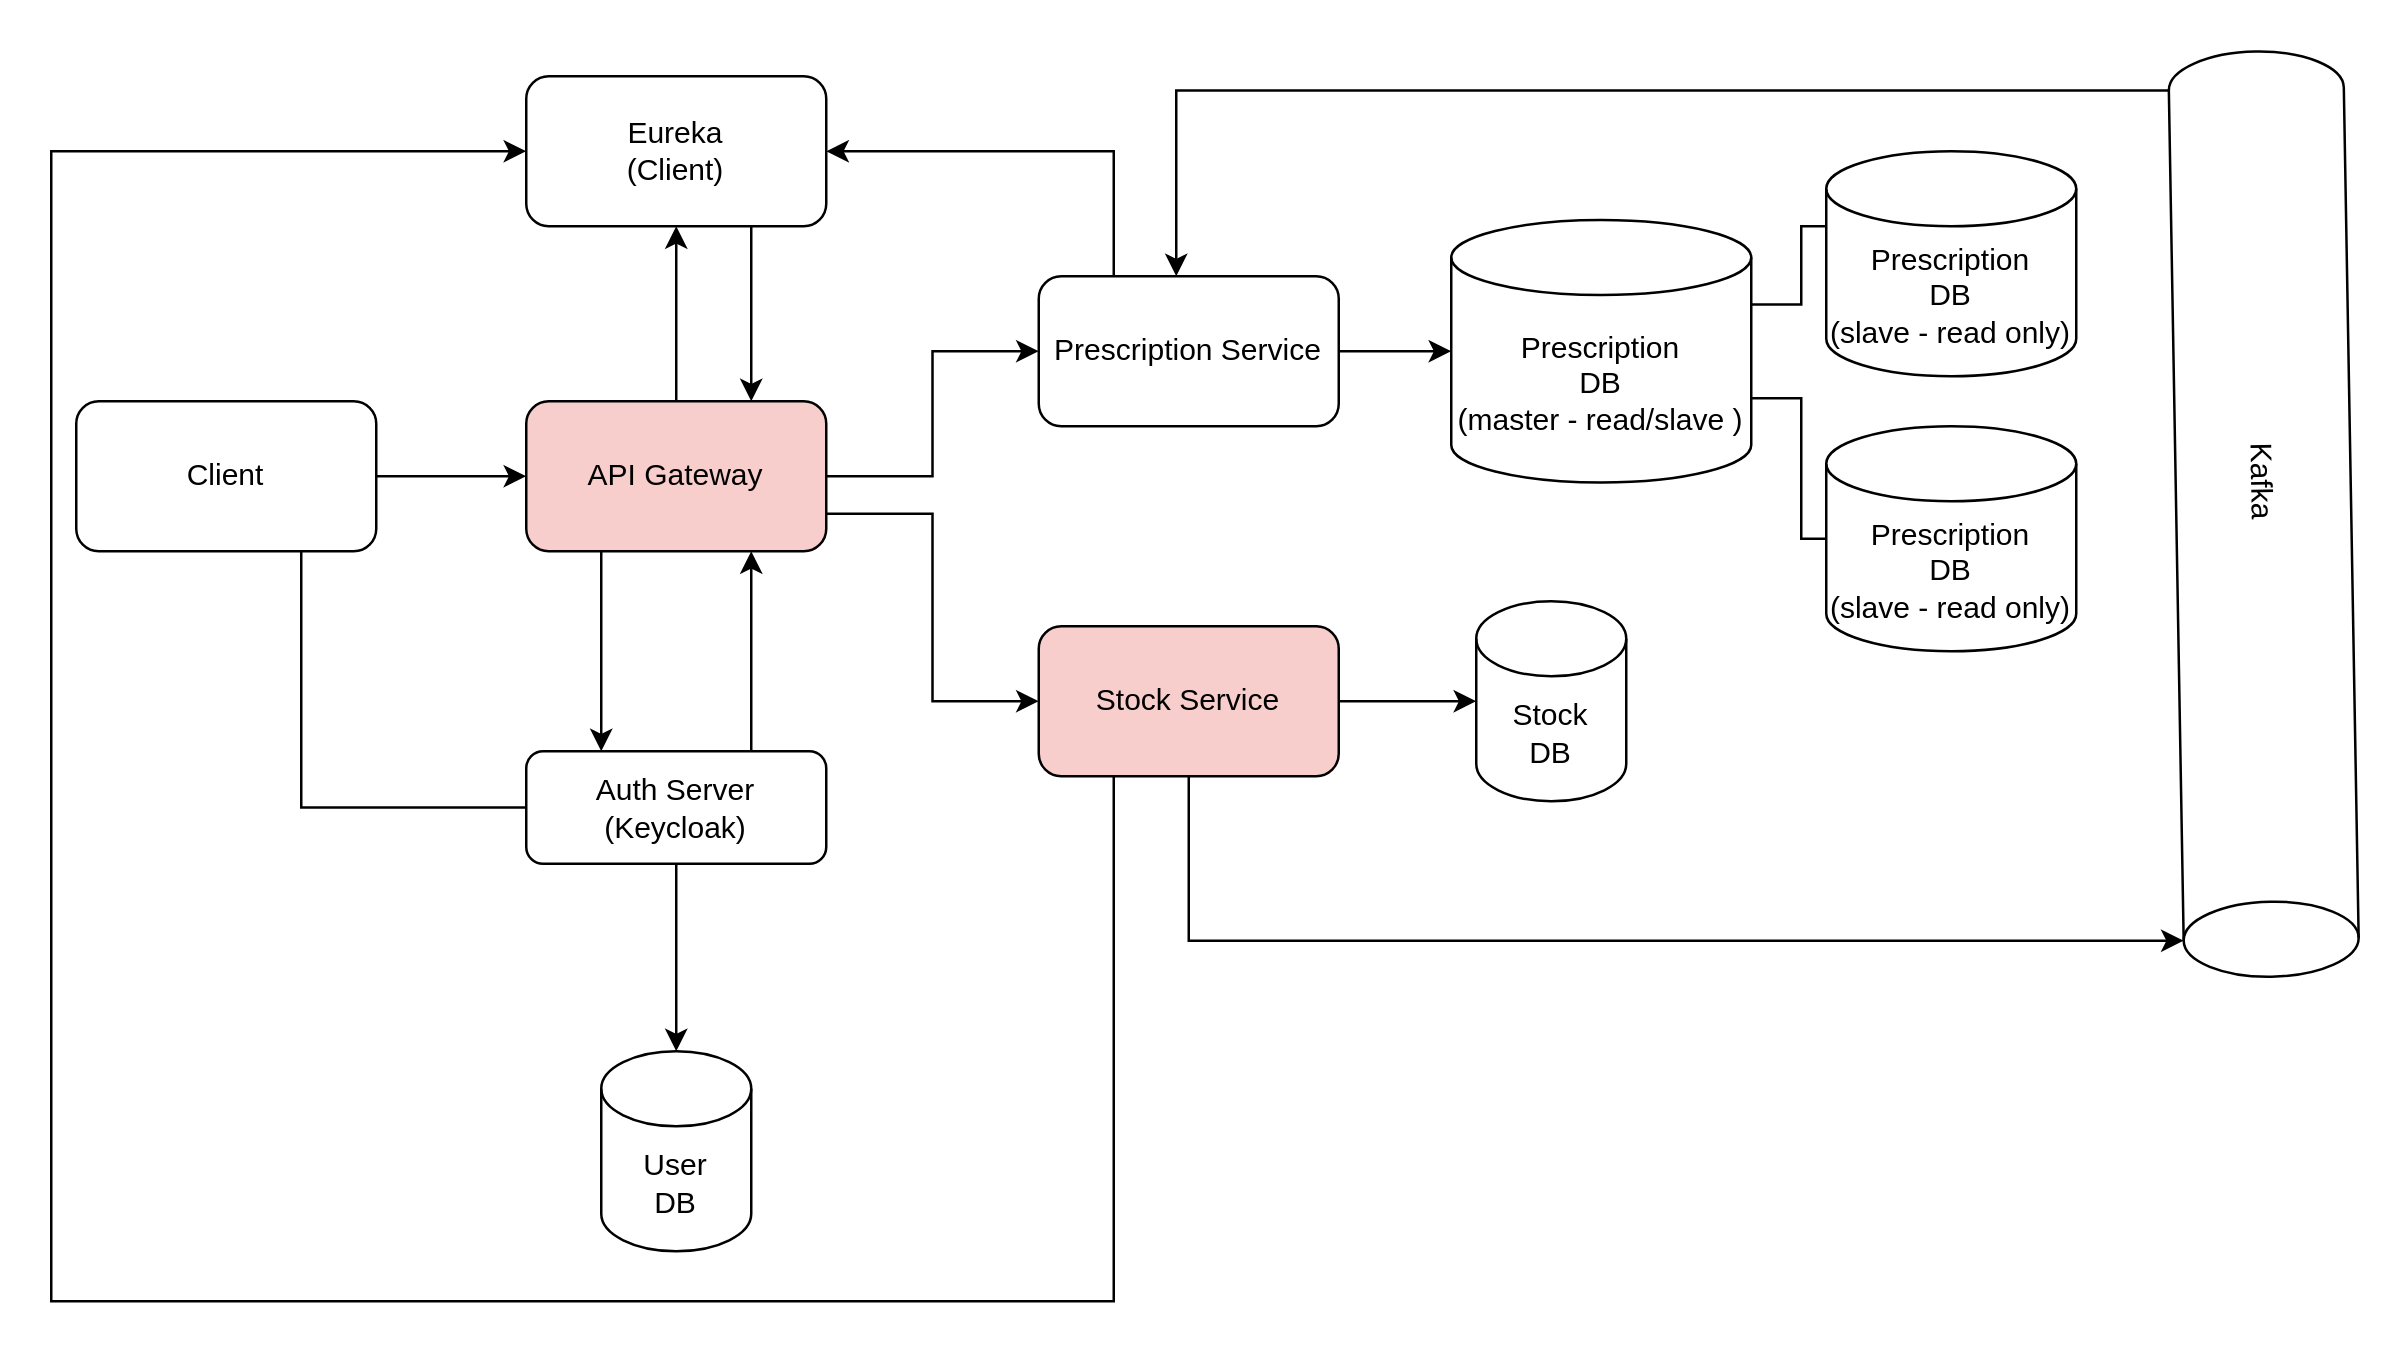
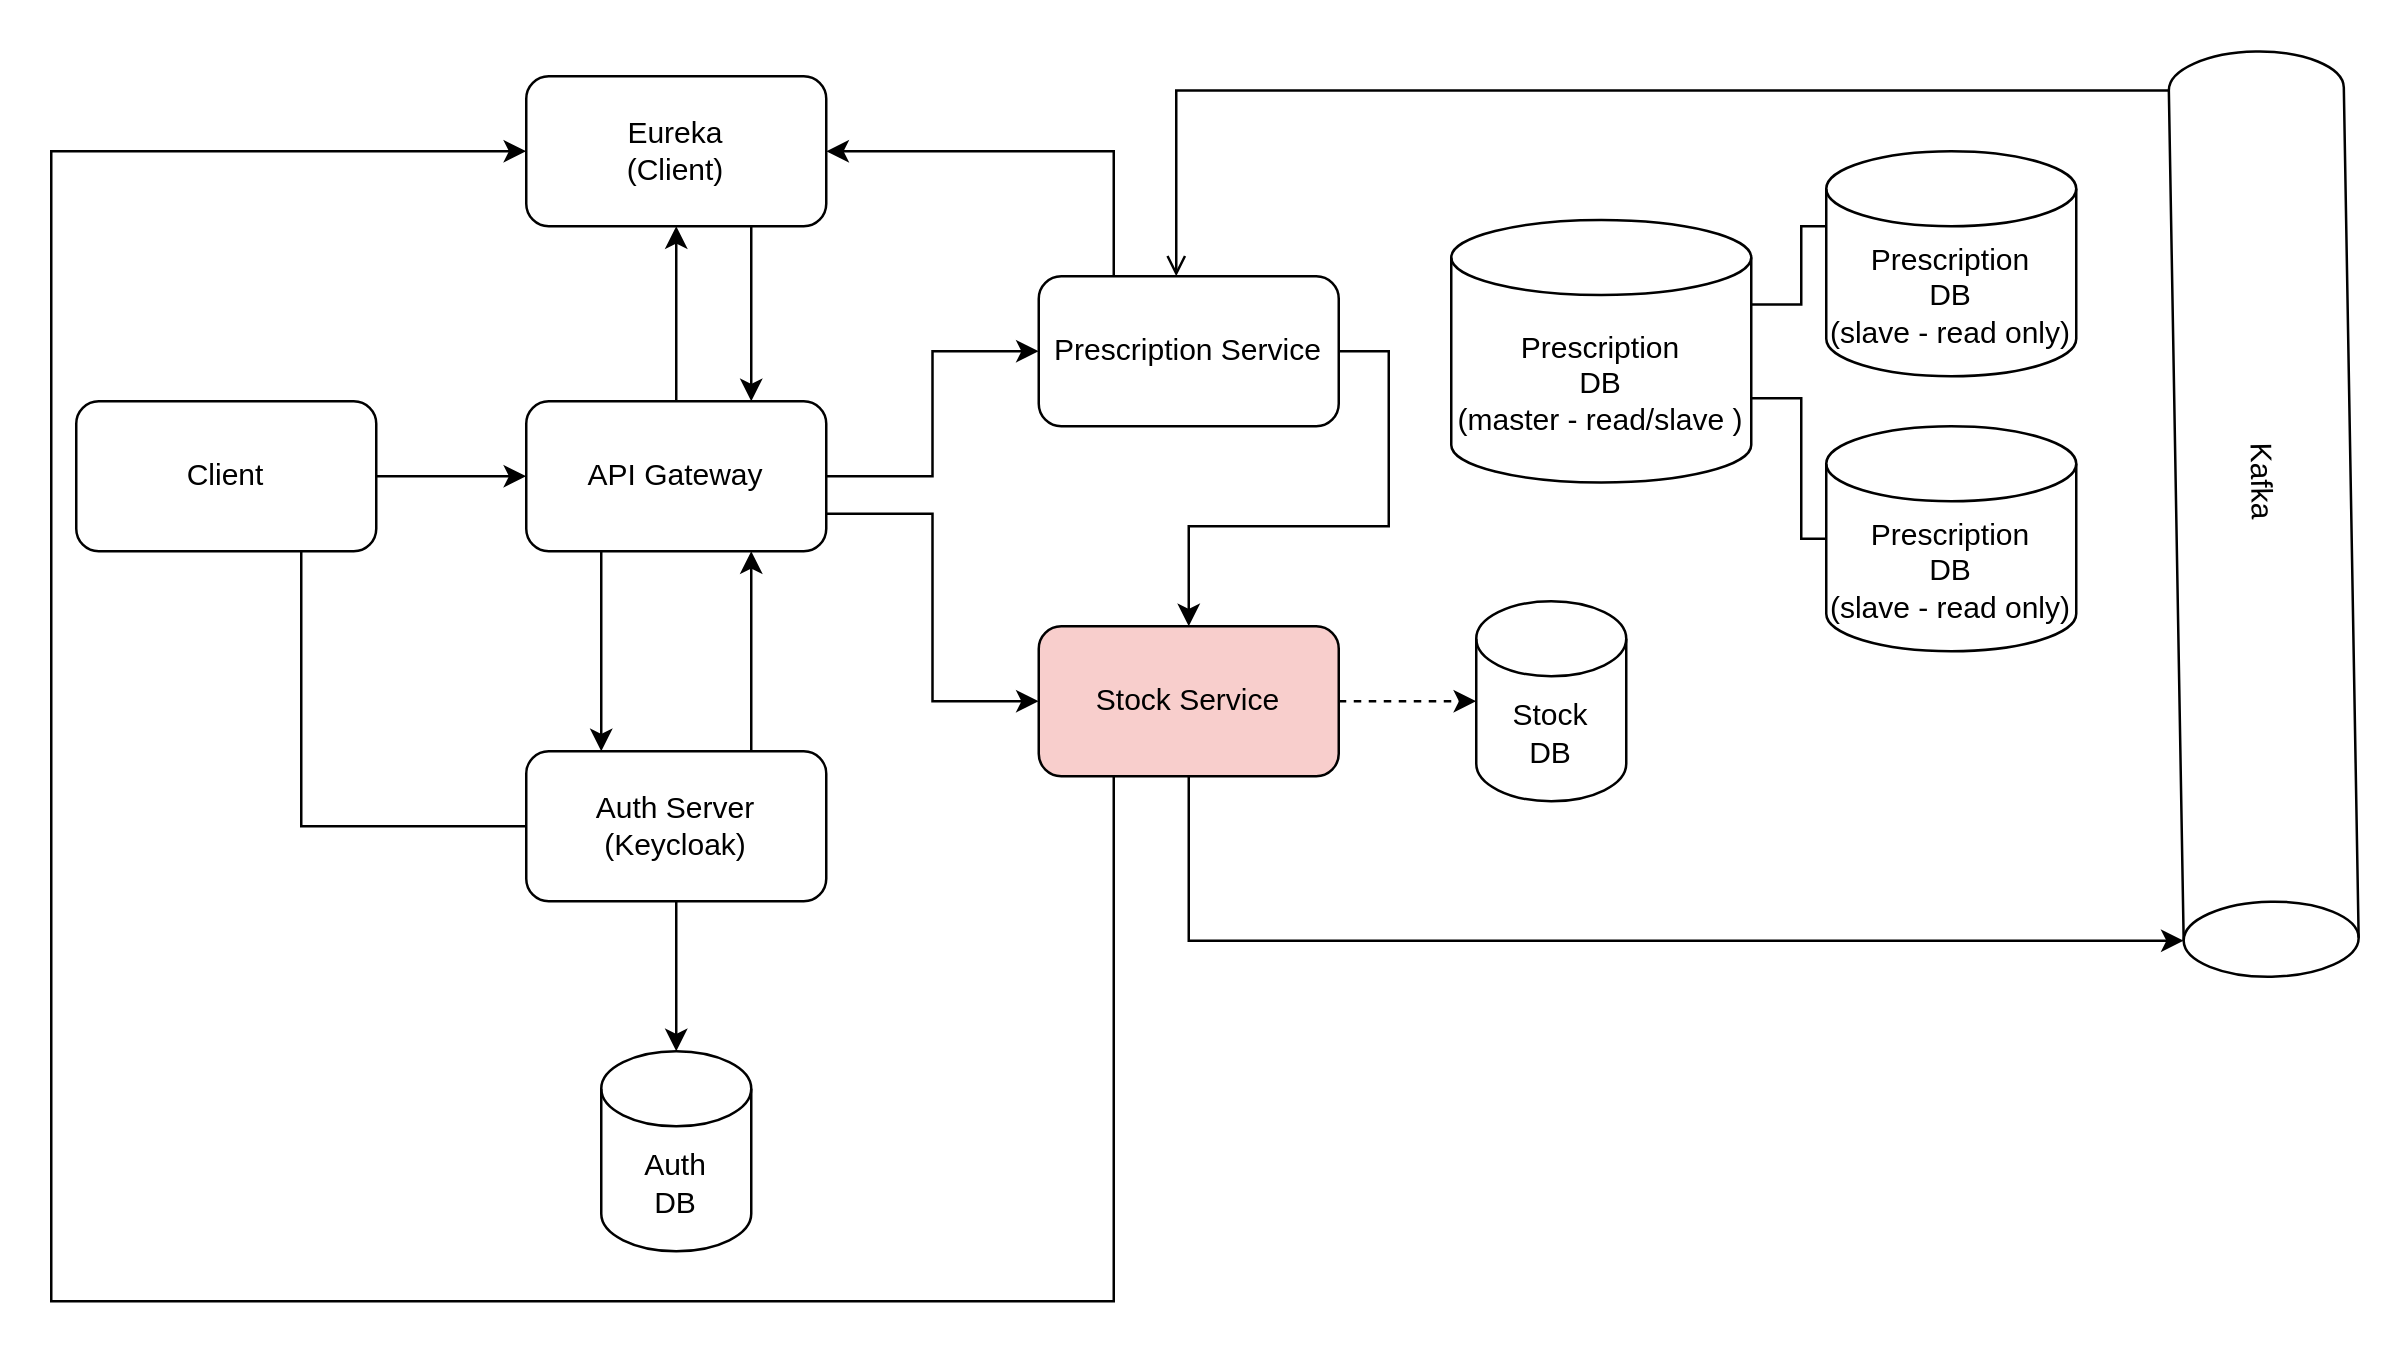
(1176, 258) -> (1176, 262)
(1410, 351) -> (1337, 526)
(676, 476) -> (676, 476)
(1400, 701) -> (1400, 701)
(676, 808) -> (676, 826)
(676, 1184) -> (676, 1184)
